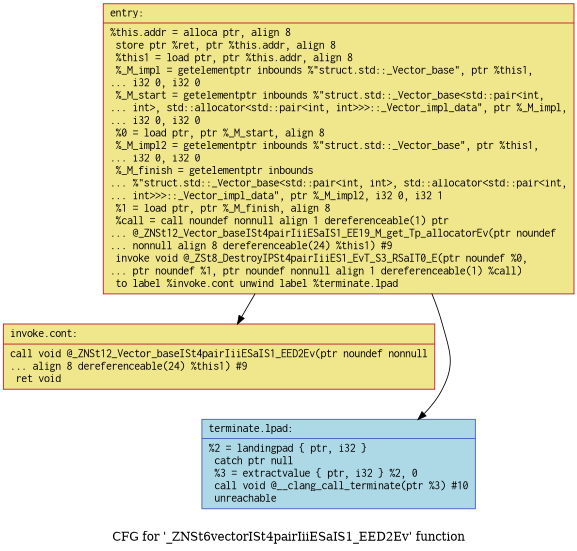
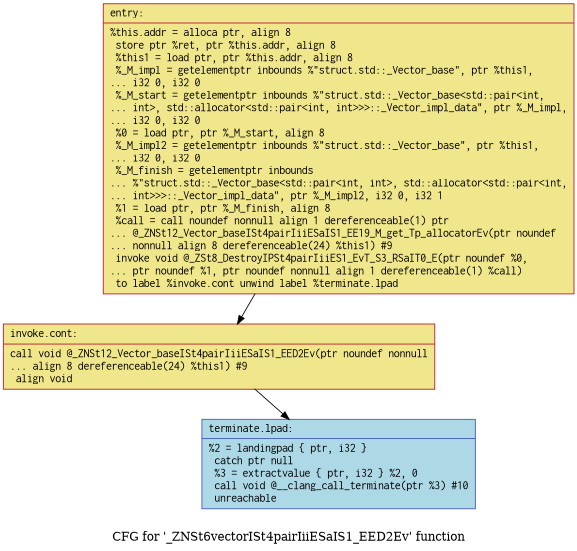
(450, 356) -> (269, 401)
(36, 379) -> (41, 379)
